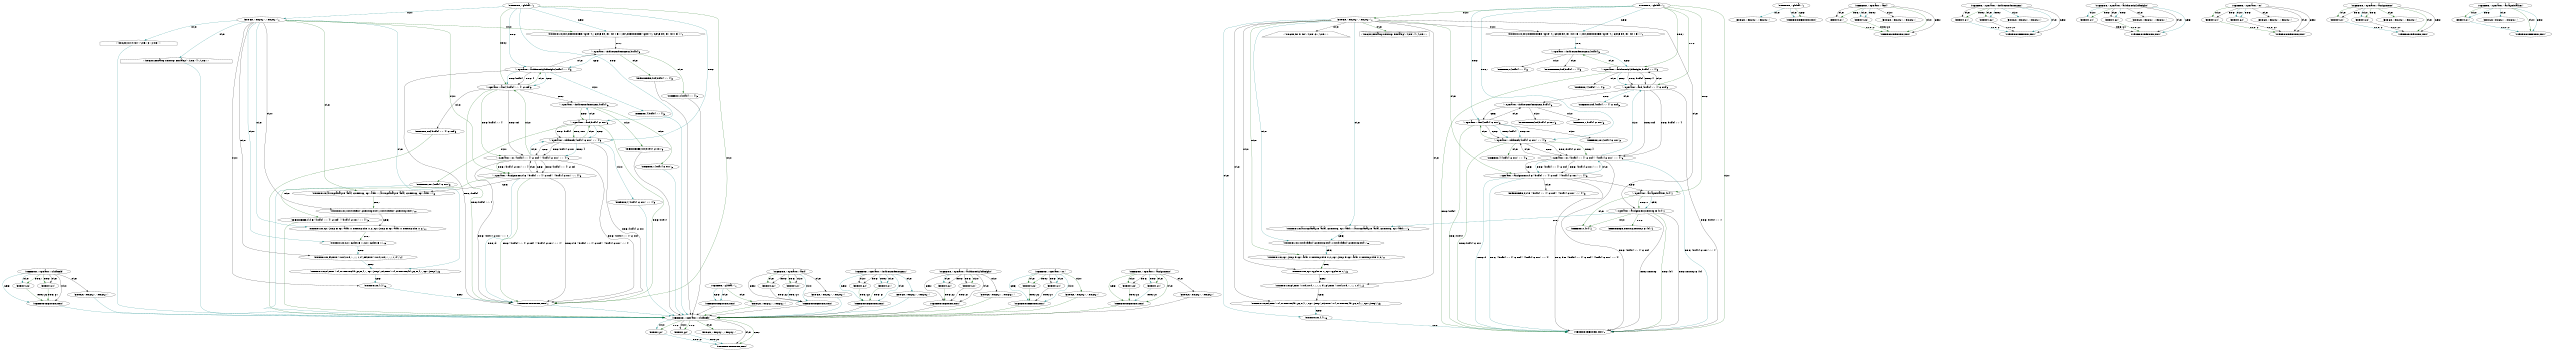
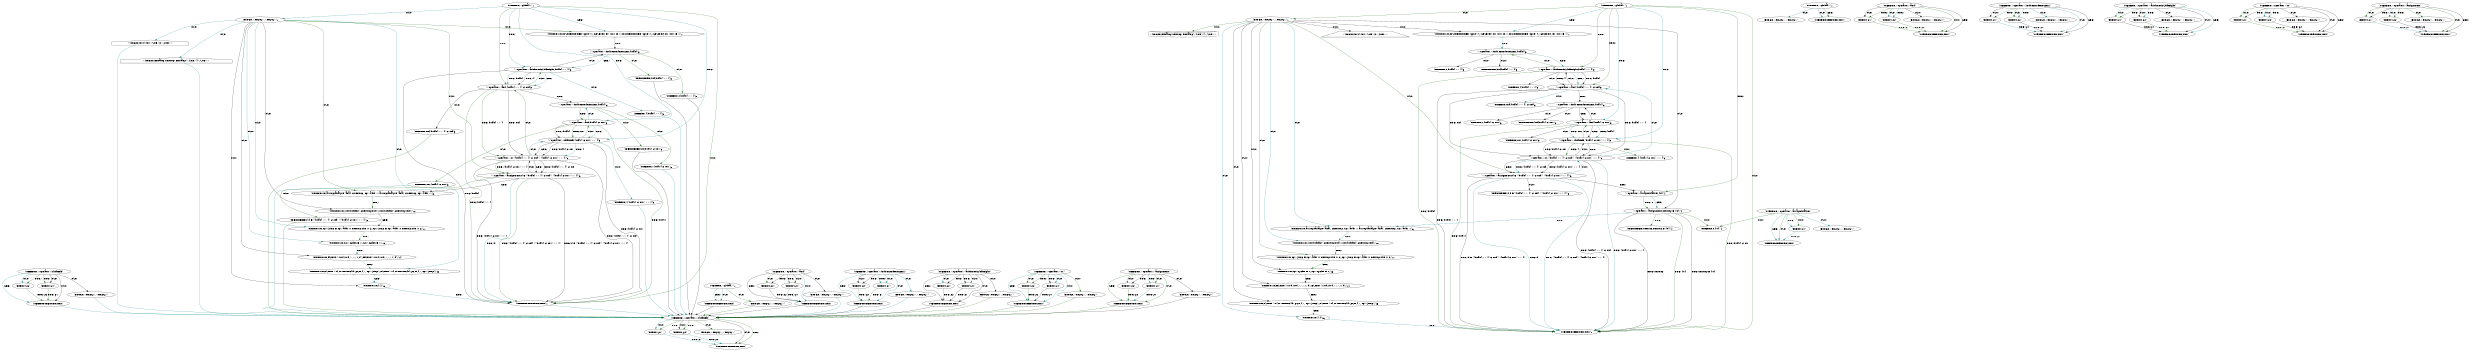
(1606, 204) -> (1748, 219)
